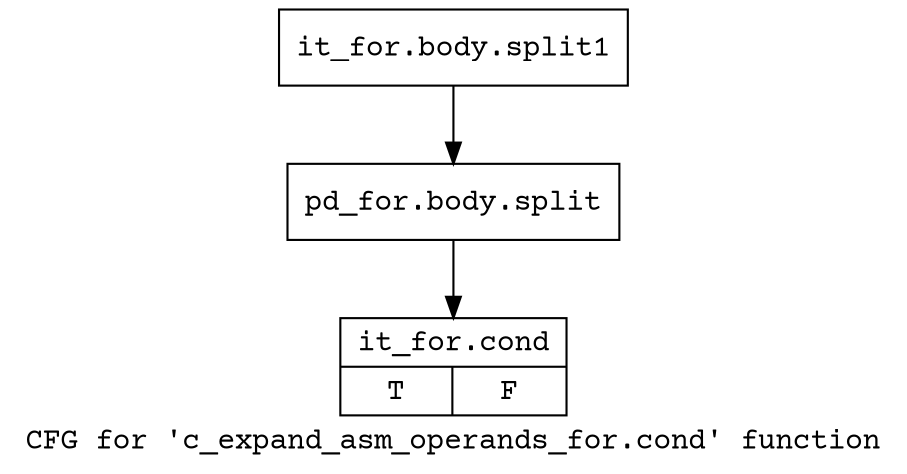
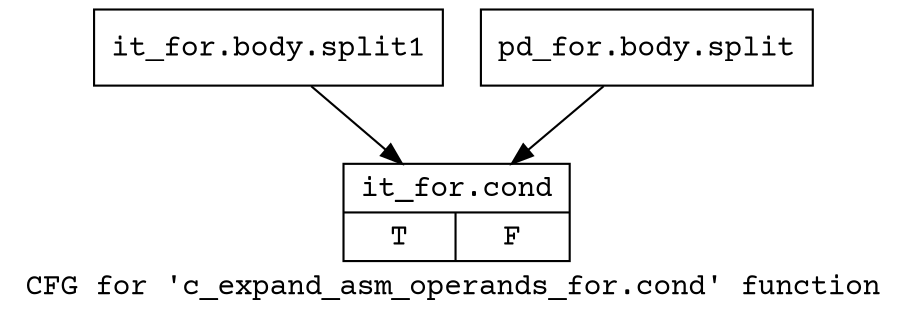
(453, 114) -> (348, 118)
